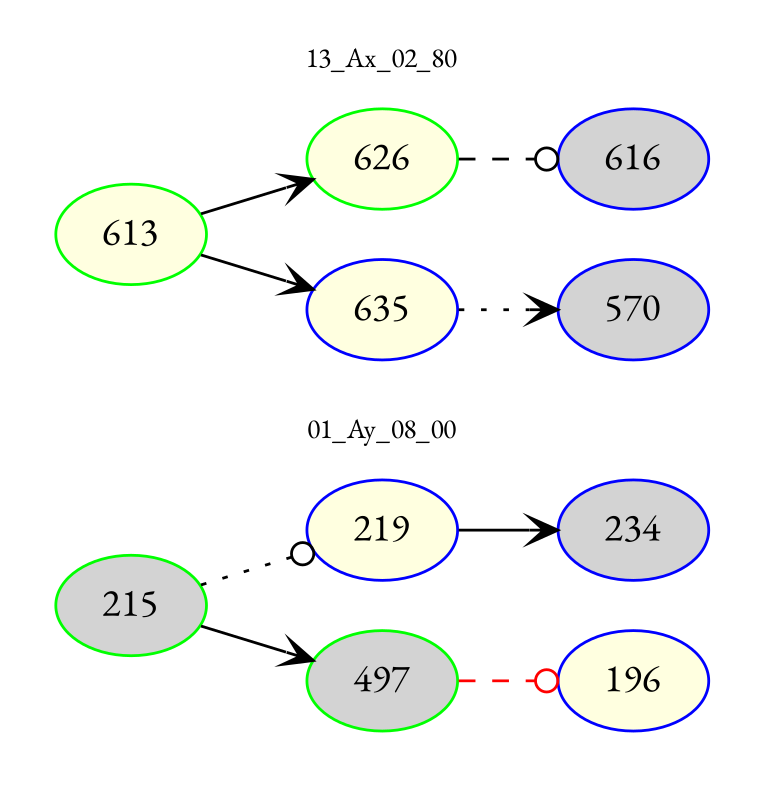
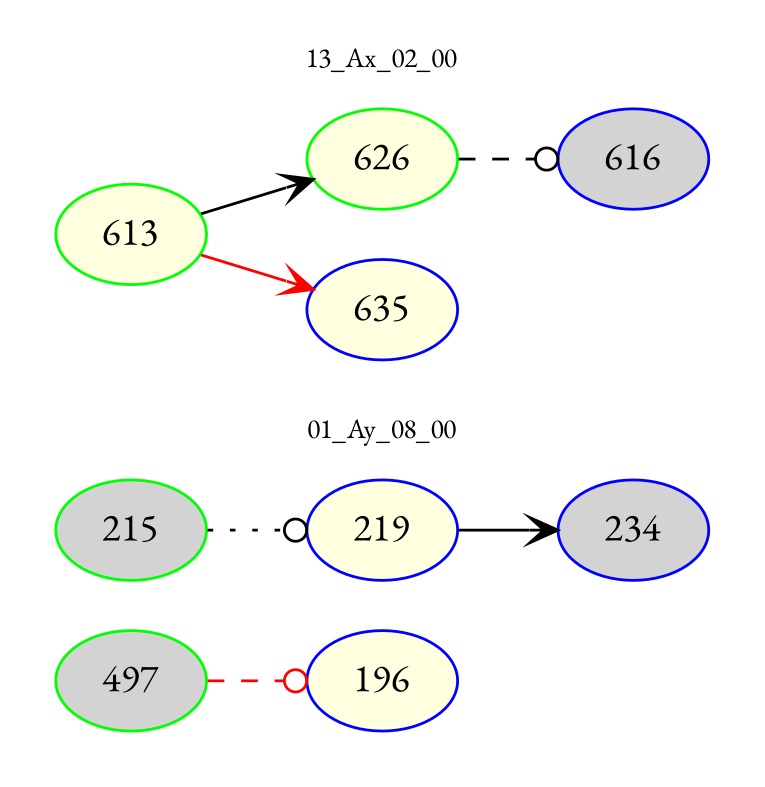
(382, 60) -> (382, 60)
(244, 268) -> (244, 268)
(633, 310) -> none
(244, 639) -> none
